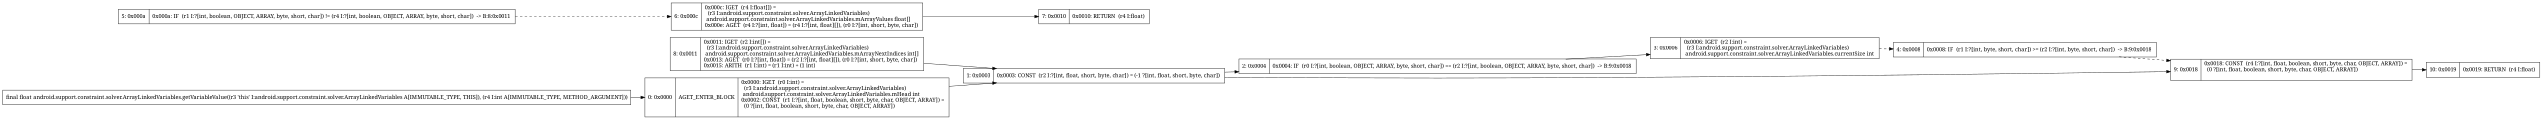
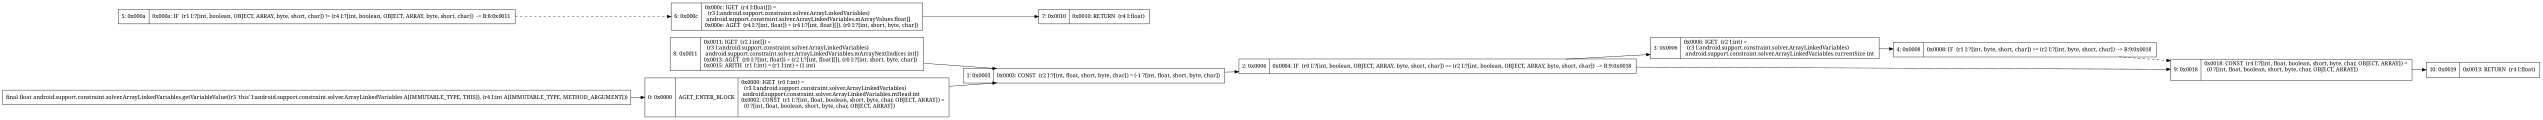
(1884, 49) -> (1884, 49)
(2500, 70) -> (2500, 70)
(1696, 77) -> (1901, 68)
